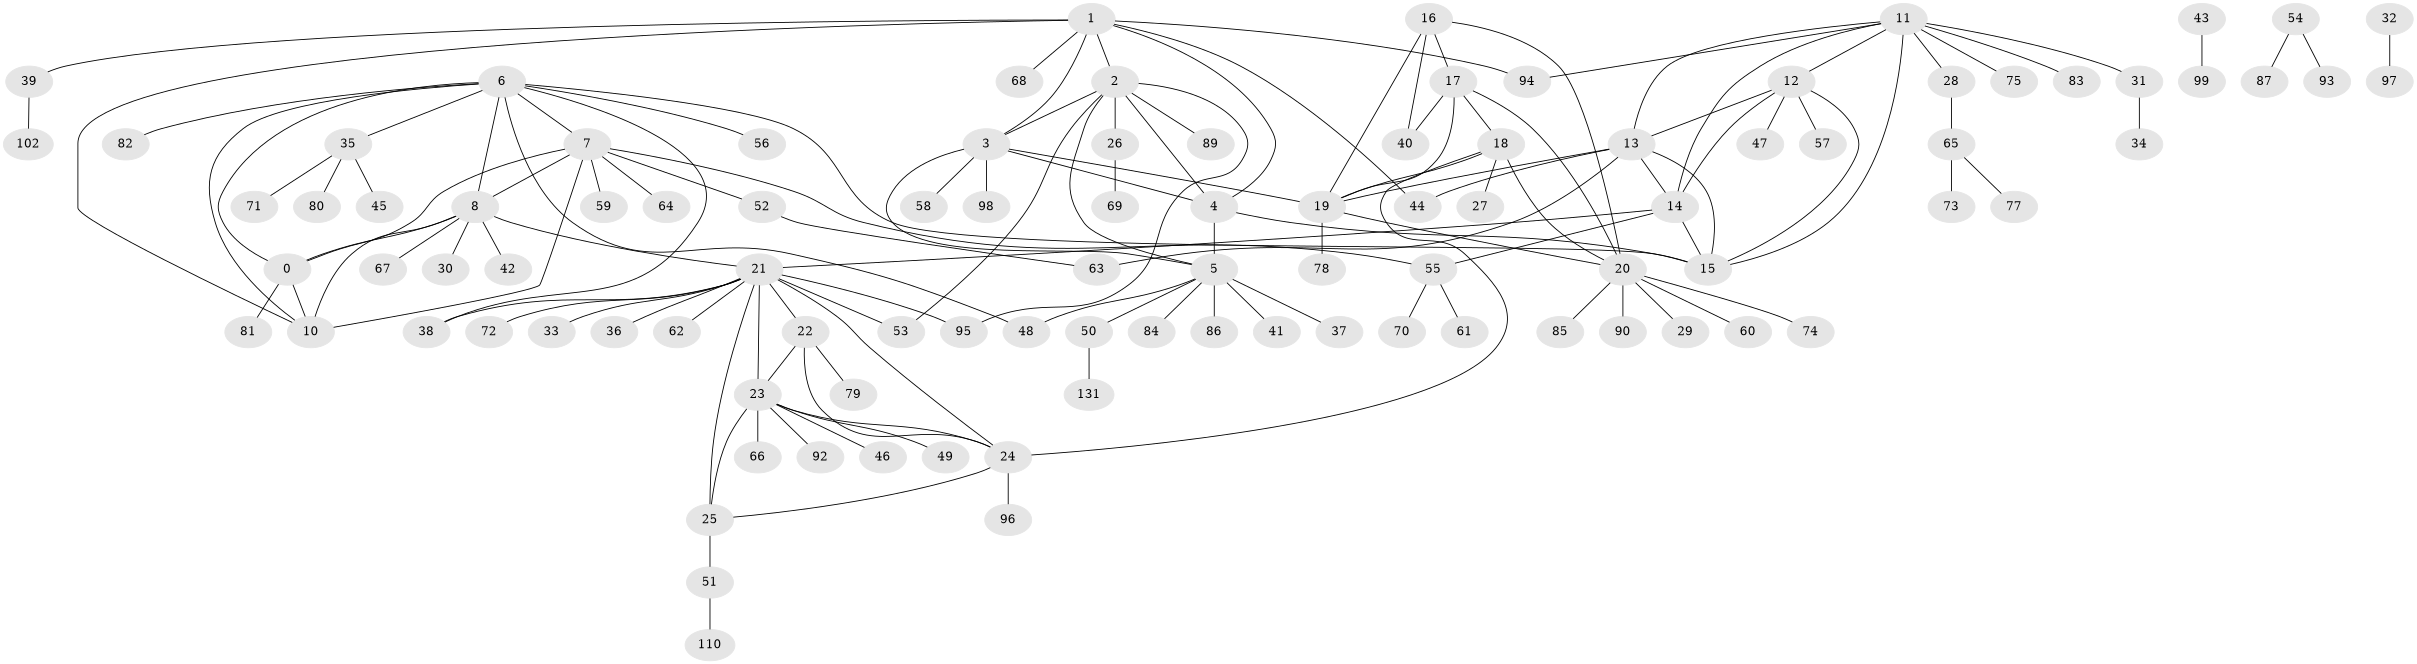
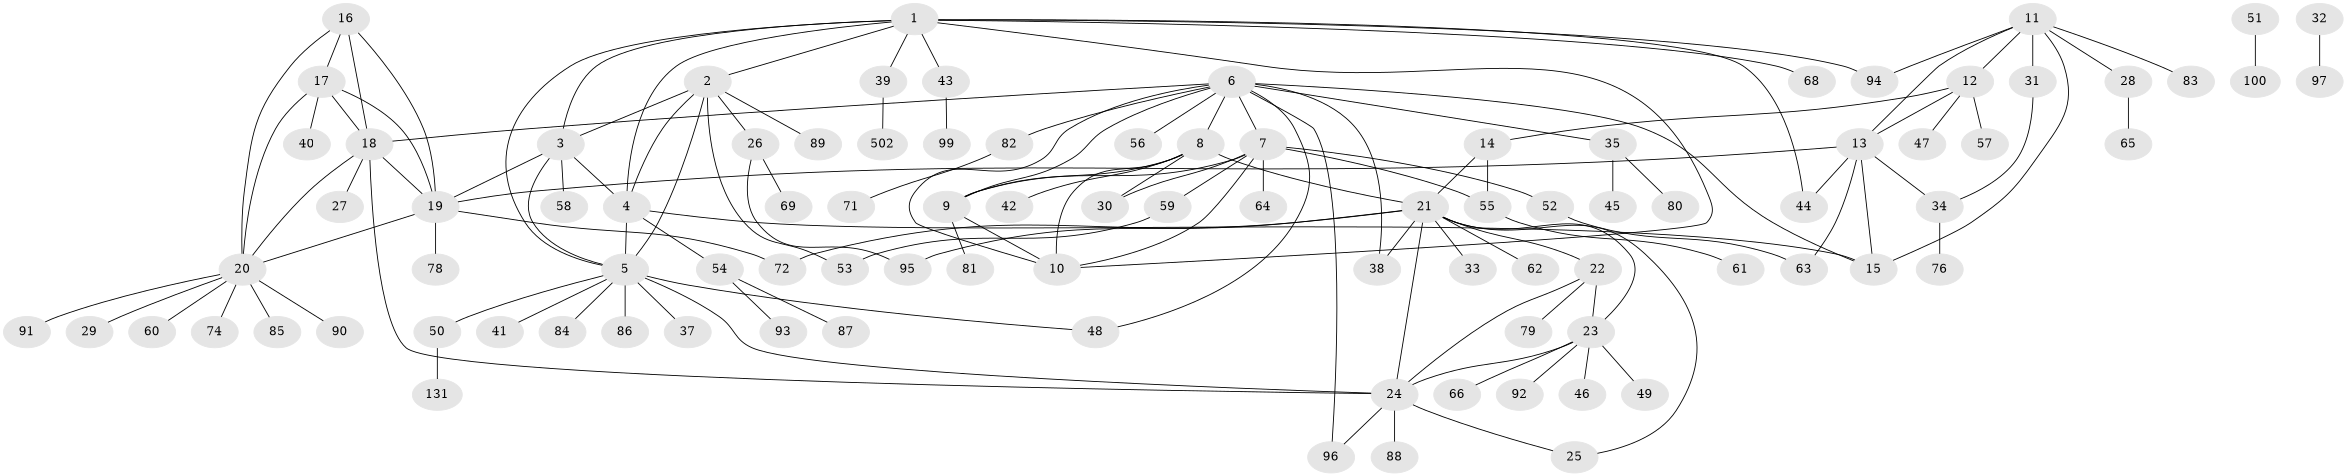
none -> (930, 50)
none -> (594, 56)
(1750, 73) -> none
(1417, 82) -> (358, 82)
(2014, 82) -> none
none -> (800, 109)
(28, 144) -> (882, 144)
(301, 176) -> (919, 180)
(1653, 176) -> (1900, 176)
(527, 178) -> (1181, 176)
(1833, 190) -> none
(986, 207) -> none
(1952, 207) -> none
(2014, 207) -> none
(1169, 209) -> (766, 231)
none -> (613, 231)
(1692, 238) -> none
none -> (681, 243)
none -> (1335, 247)
(287, 270) -> (947, 207)
(383, 270) -> none
none -> (1940, 270)
(831, 301) -> (977, 238)
none -> (27, 332)
(614, 332) -> none
(1402, 332) -> none
none -> (996, 376)
(722, 454) -> none
none -> (1395, 457)
(710, 551) -> none
(710, 645) -> (2255, 82)
